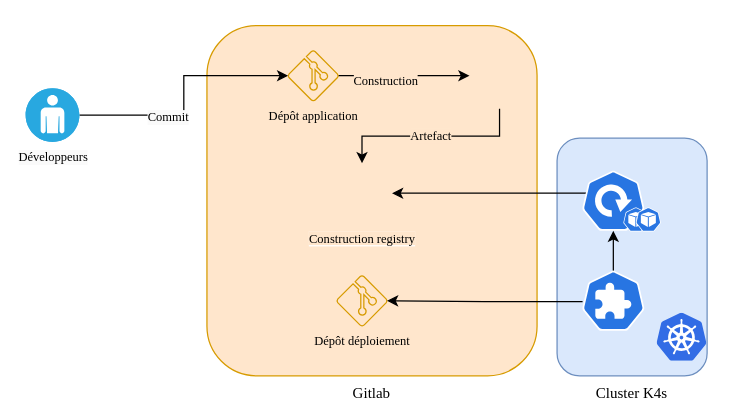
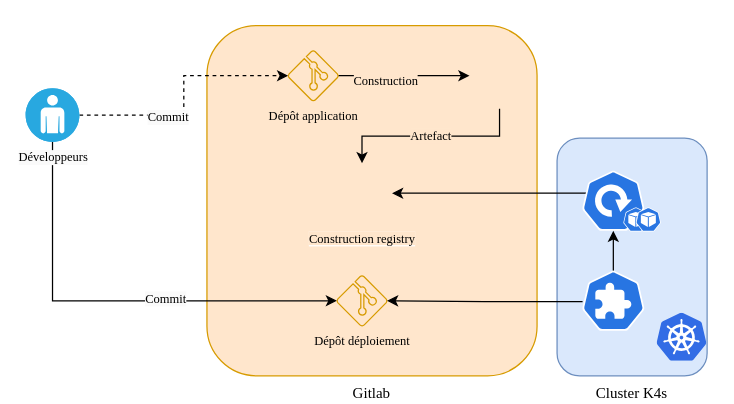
(214, 76) -> (214, 76)
none -> (122, 301)
